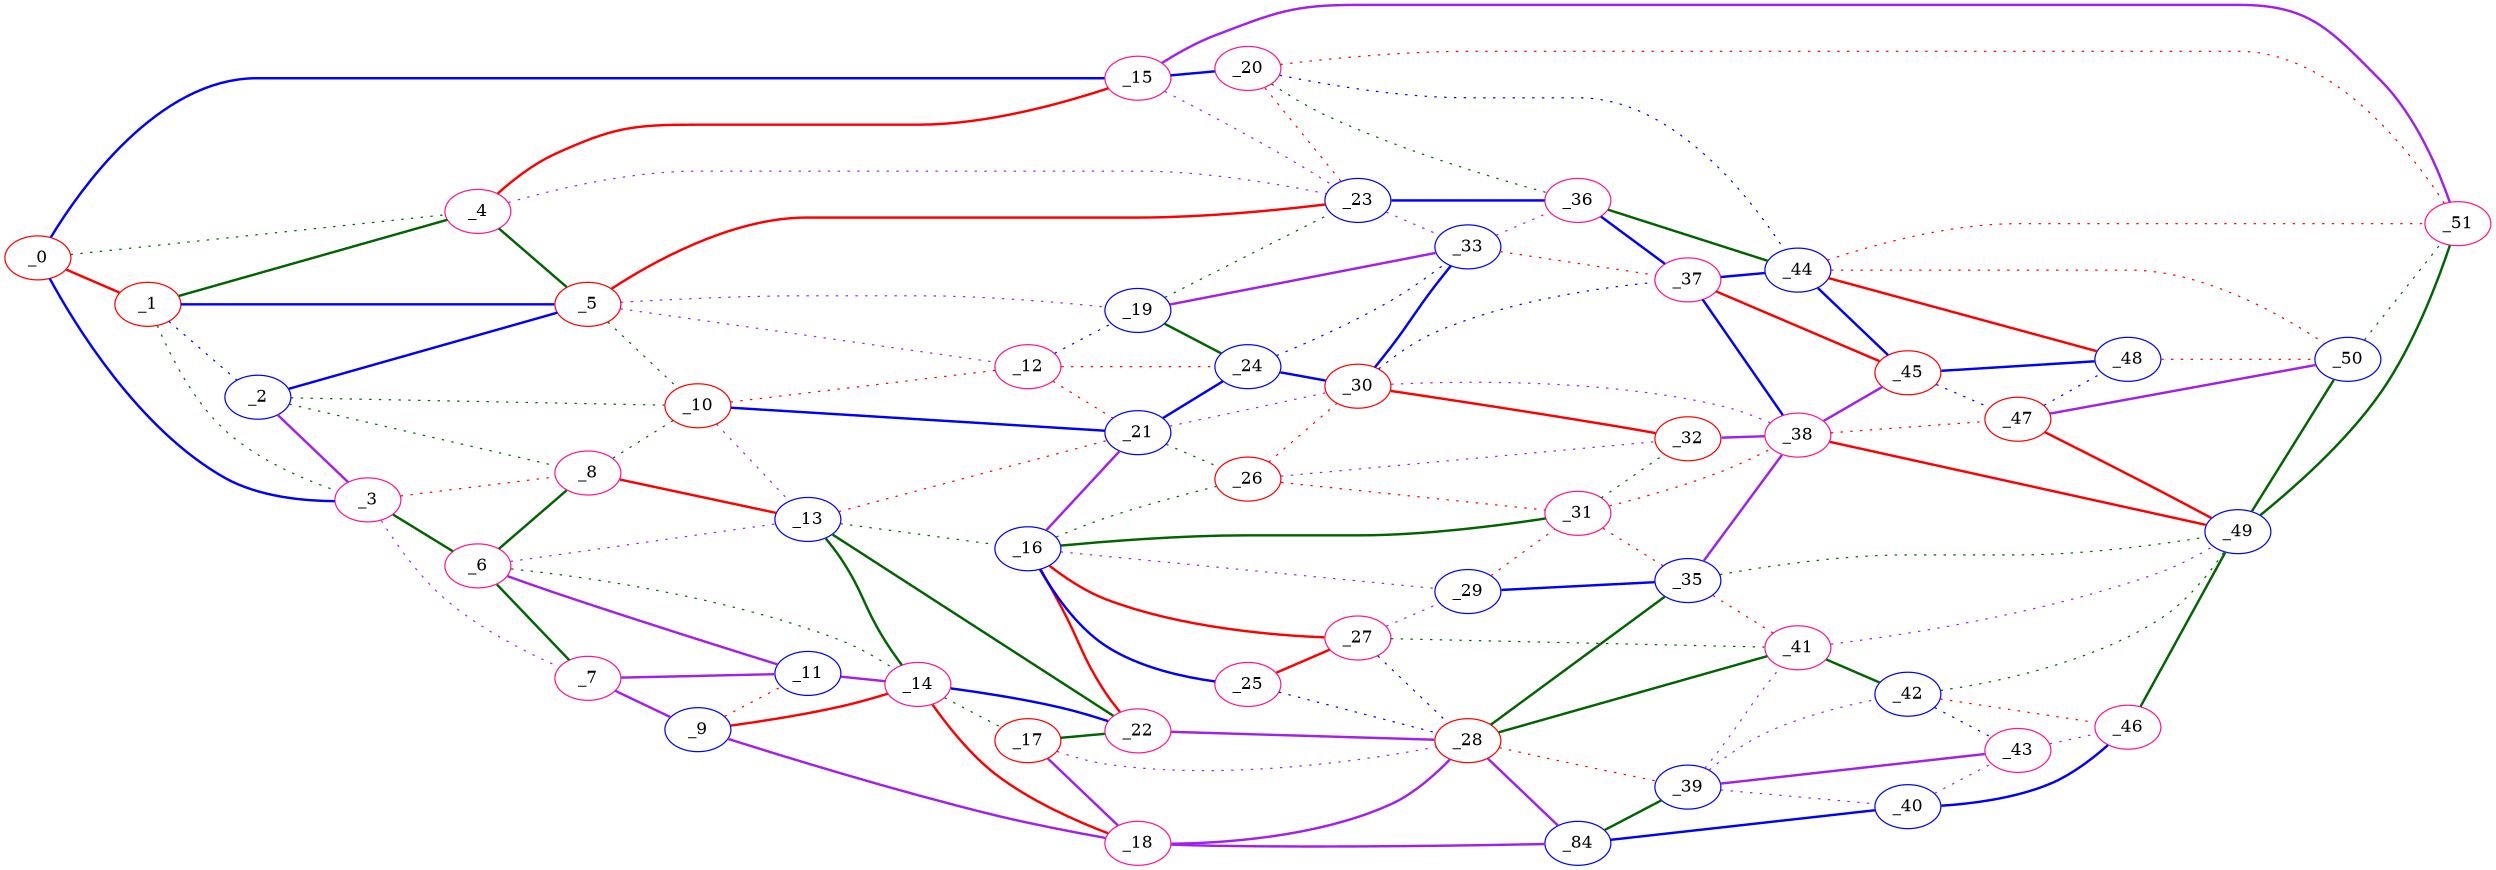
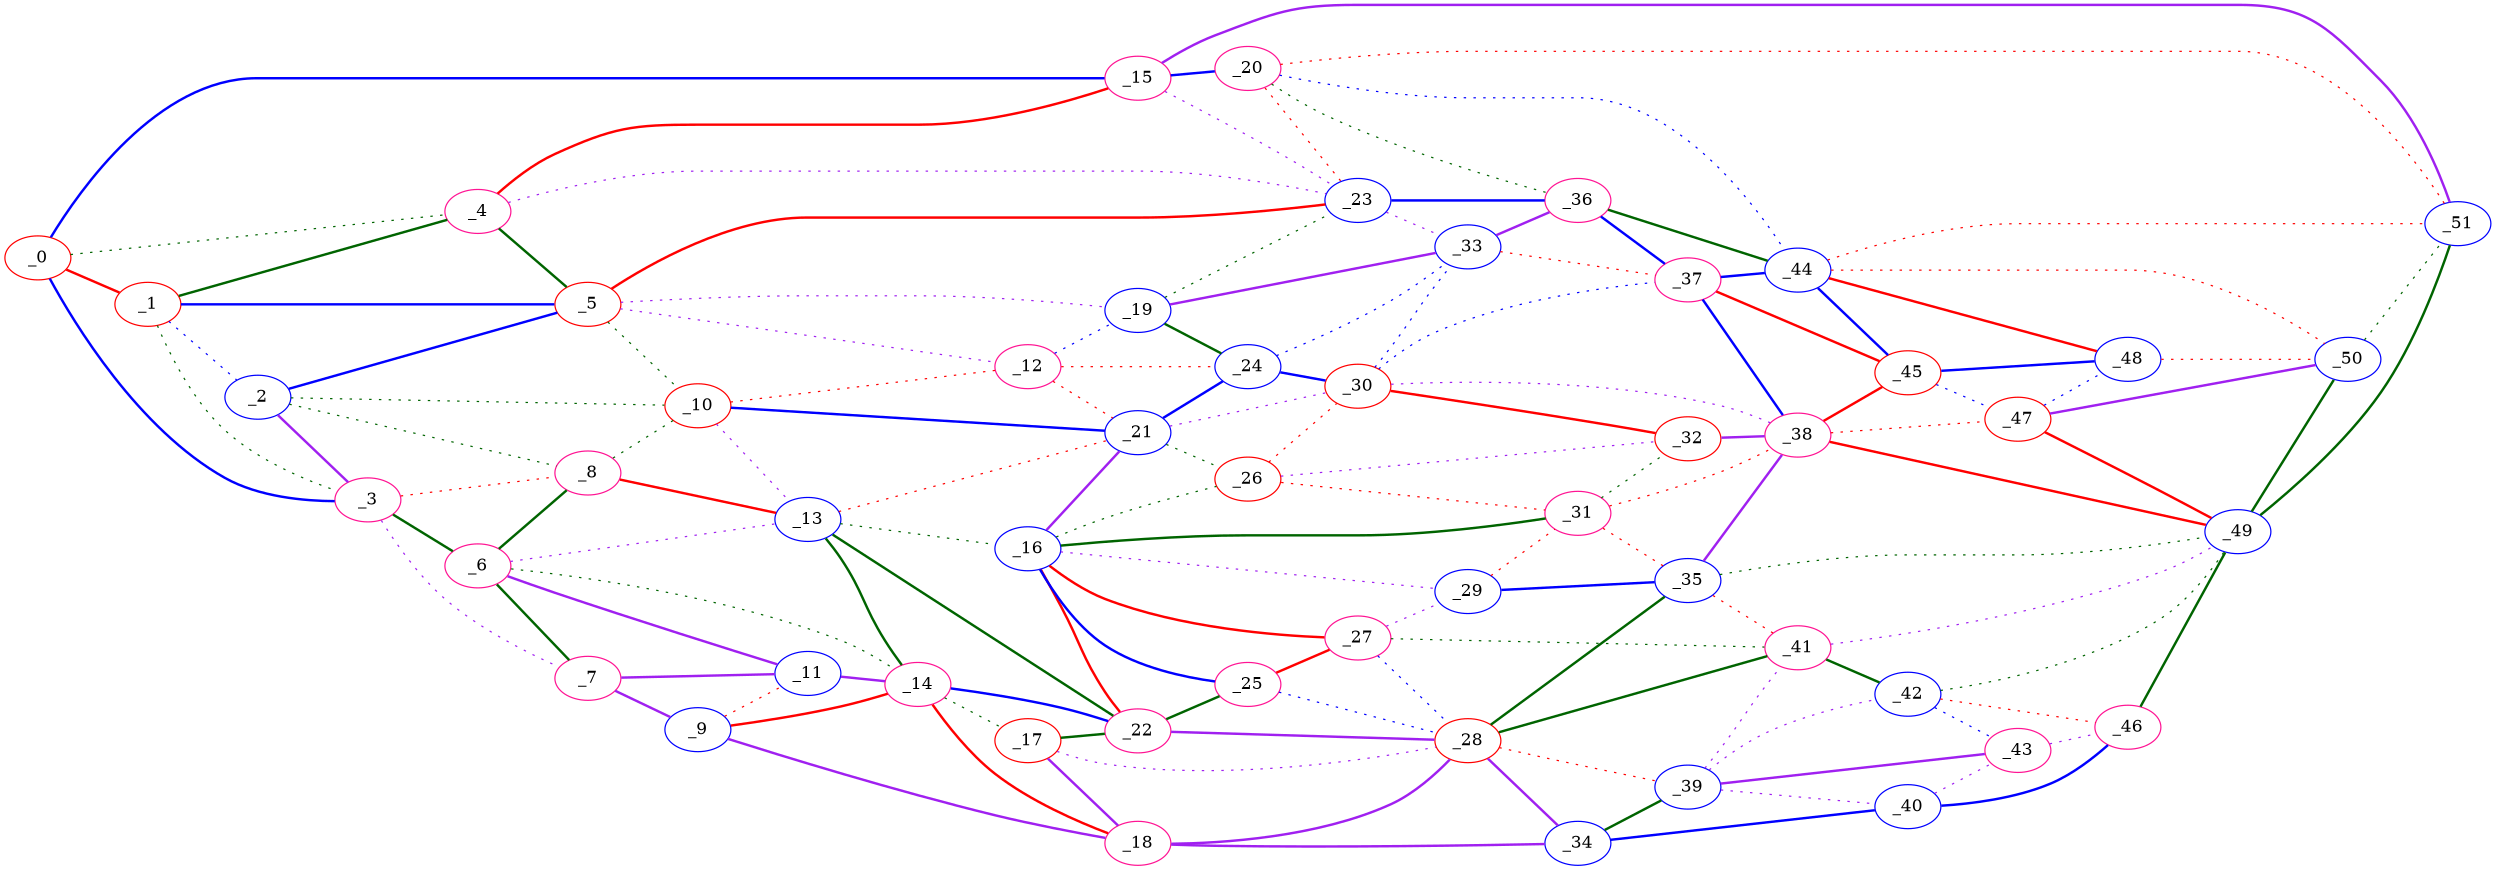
(1523, 224) -> (1523, 224)
(2458, 224) -> (2458, 224)
(1413, 317) -> (1413, 317)
(1853, 404) -> (1853, 404)
none -> (1193, 708)
(1578, 843) -> (1578, 843)
